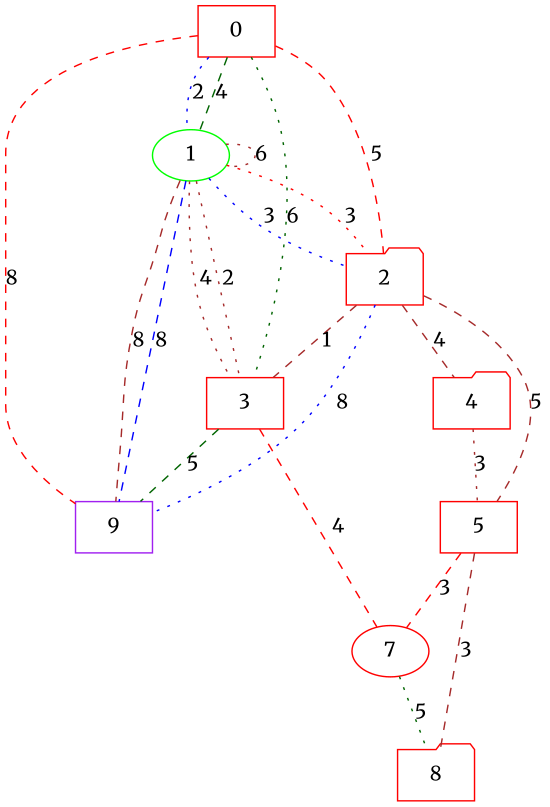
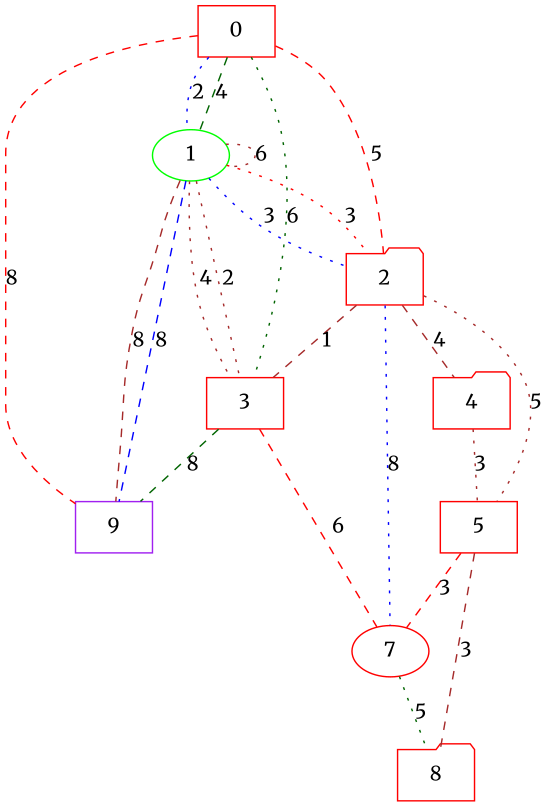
(523, 378) -> (523, 378)
(289, 435) -> (388, 465)
(193, 465) -> (193, 465)
(338, 527) -> (338, 527)
